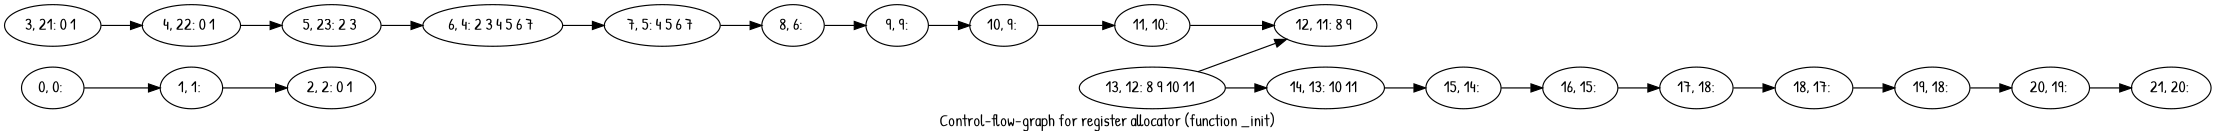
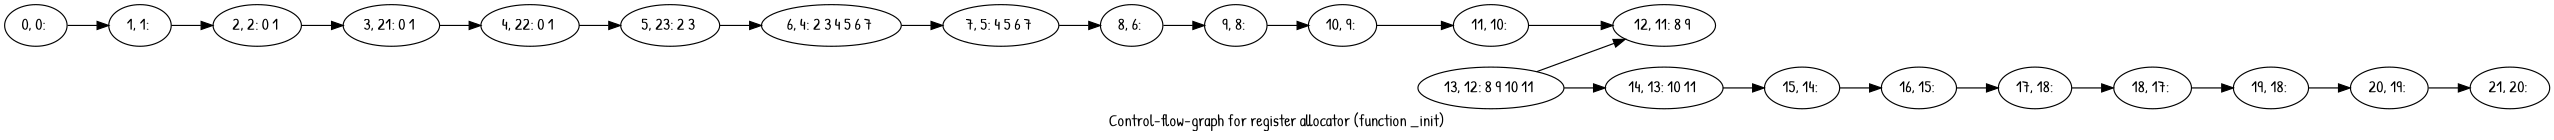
none -> (317, 25)
(897, 25) -> (1236, 25)
